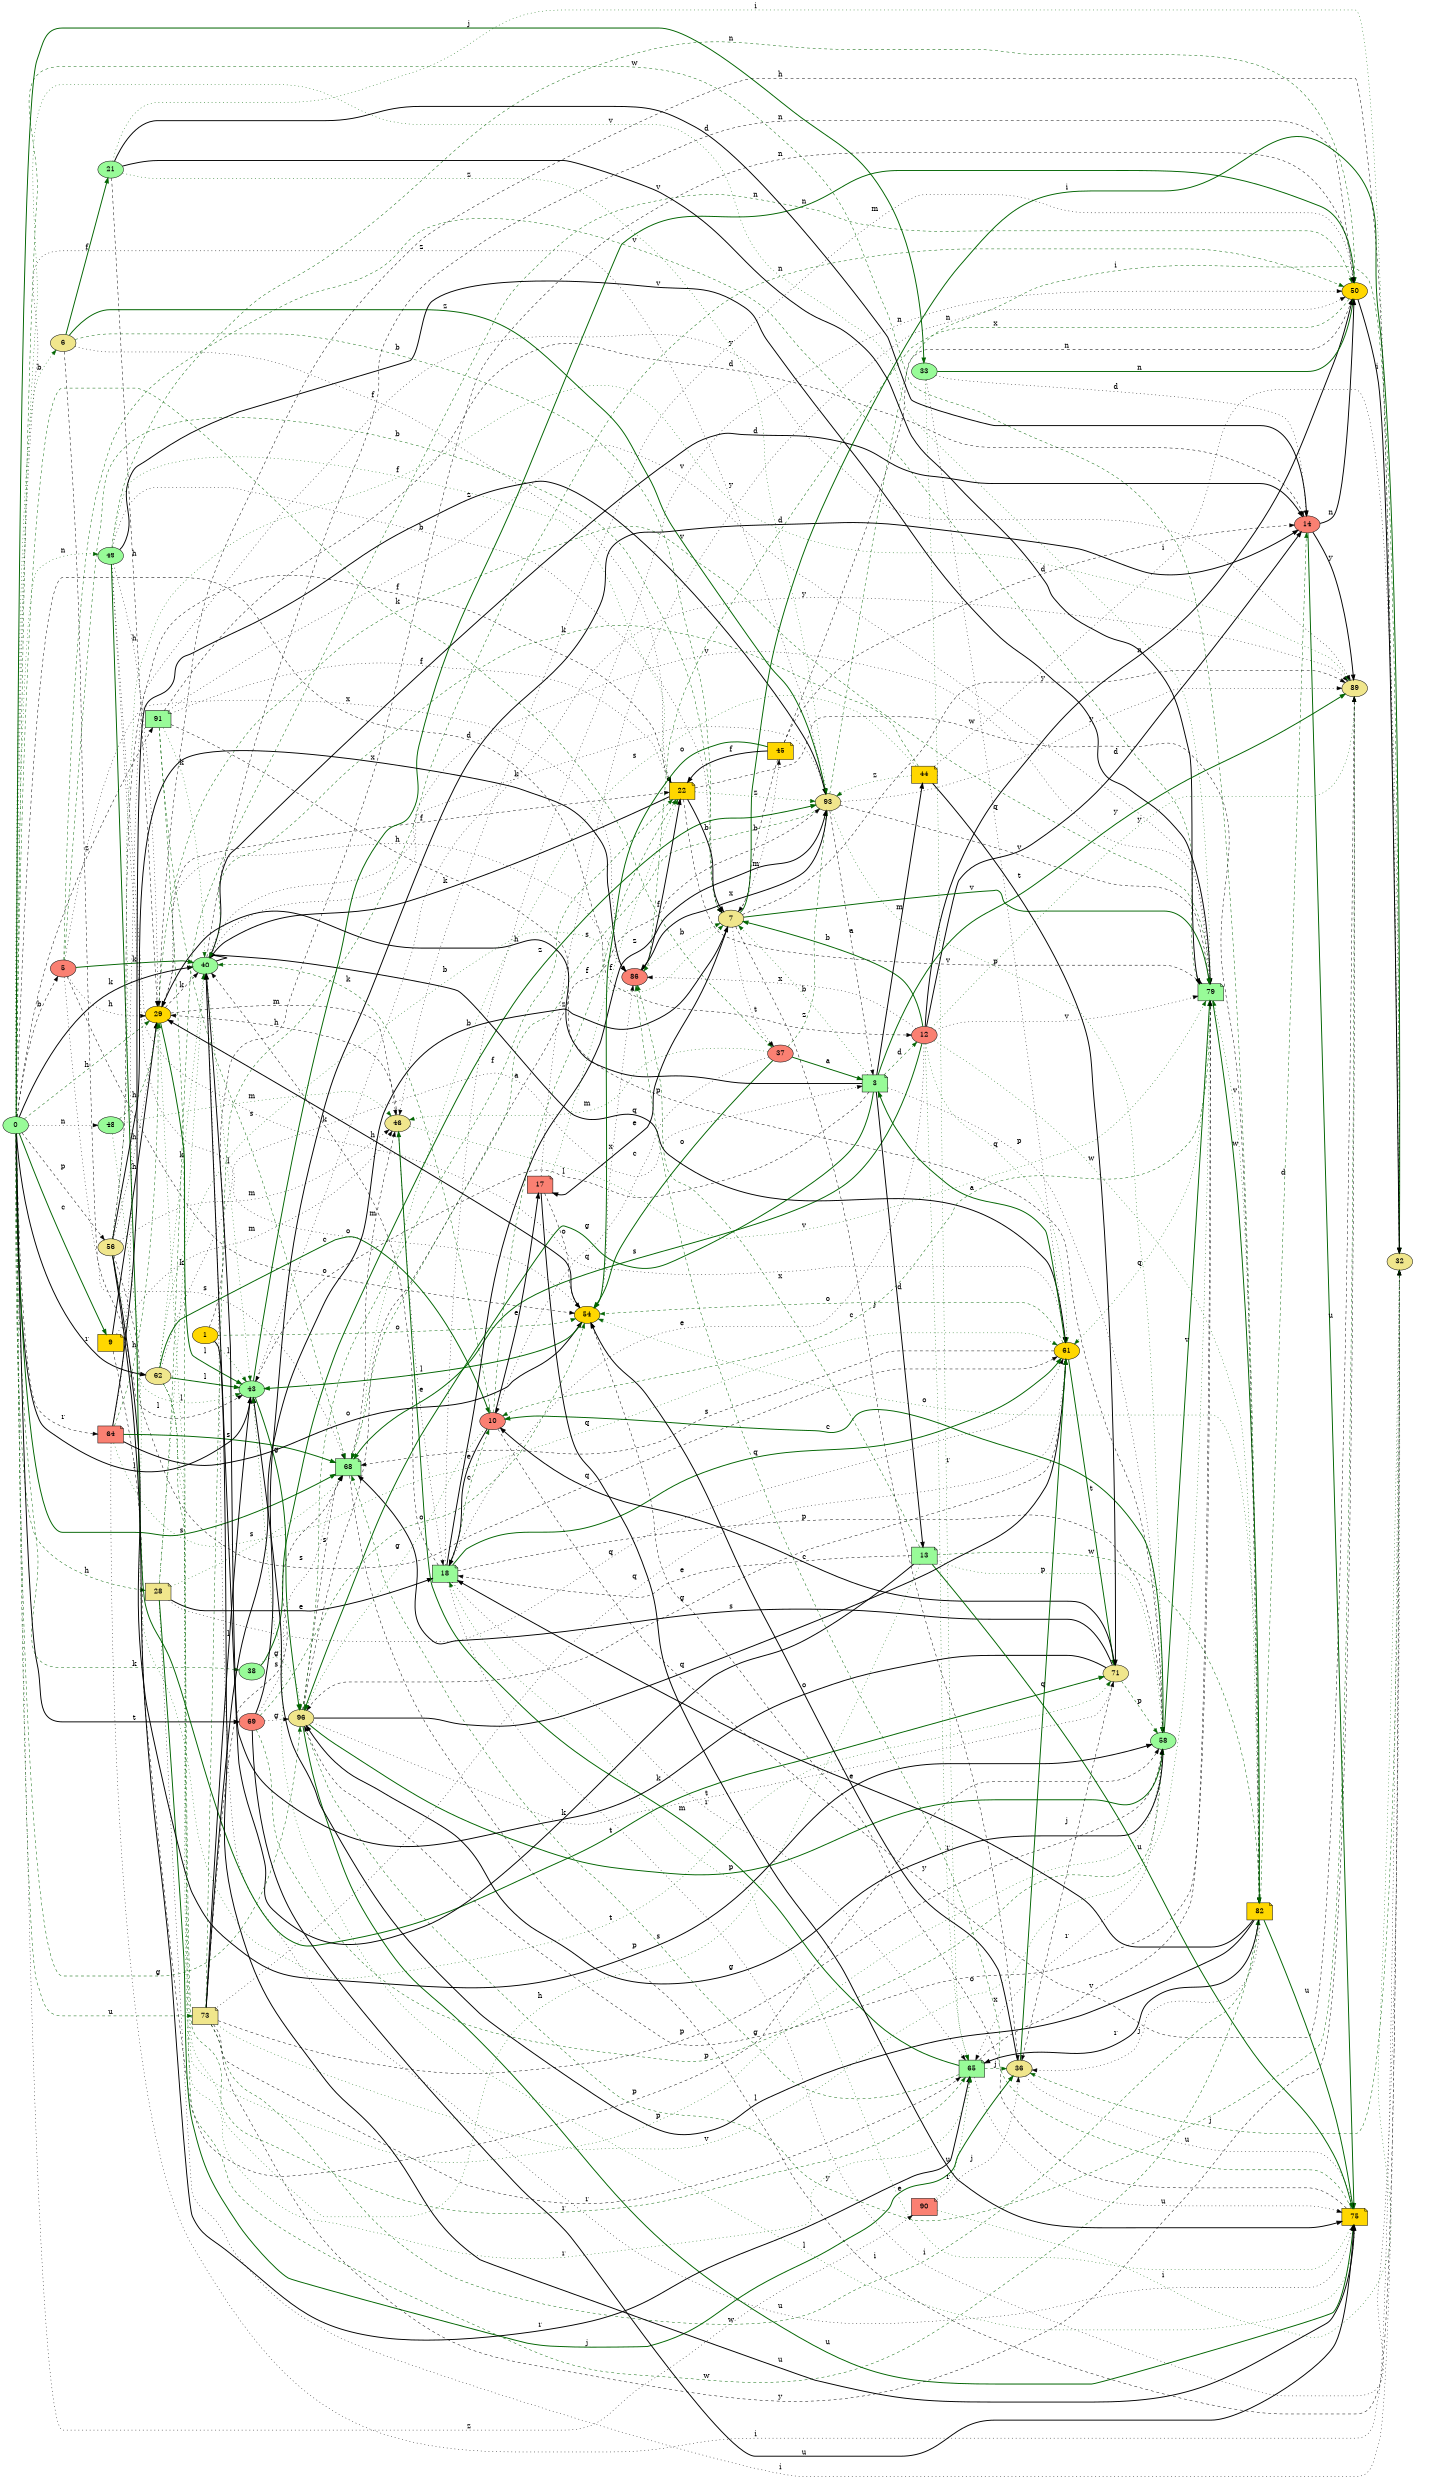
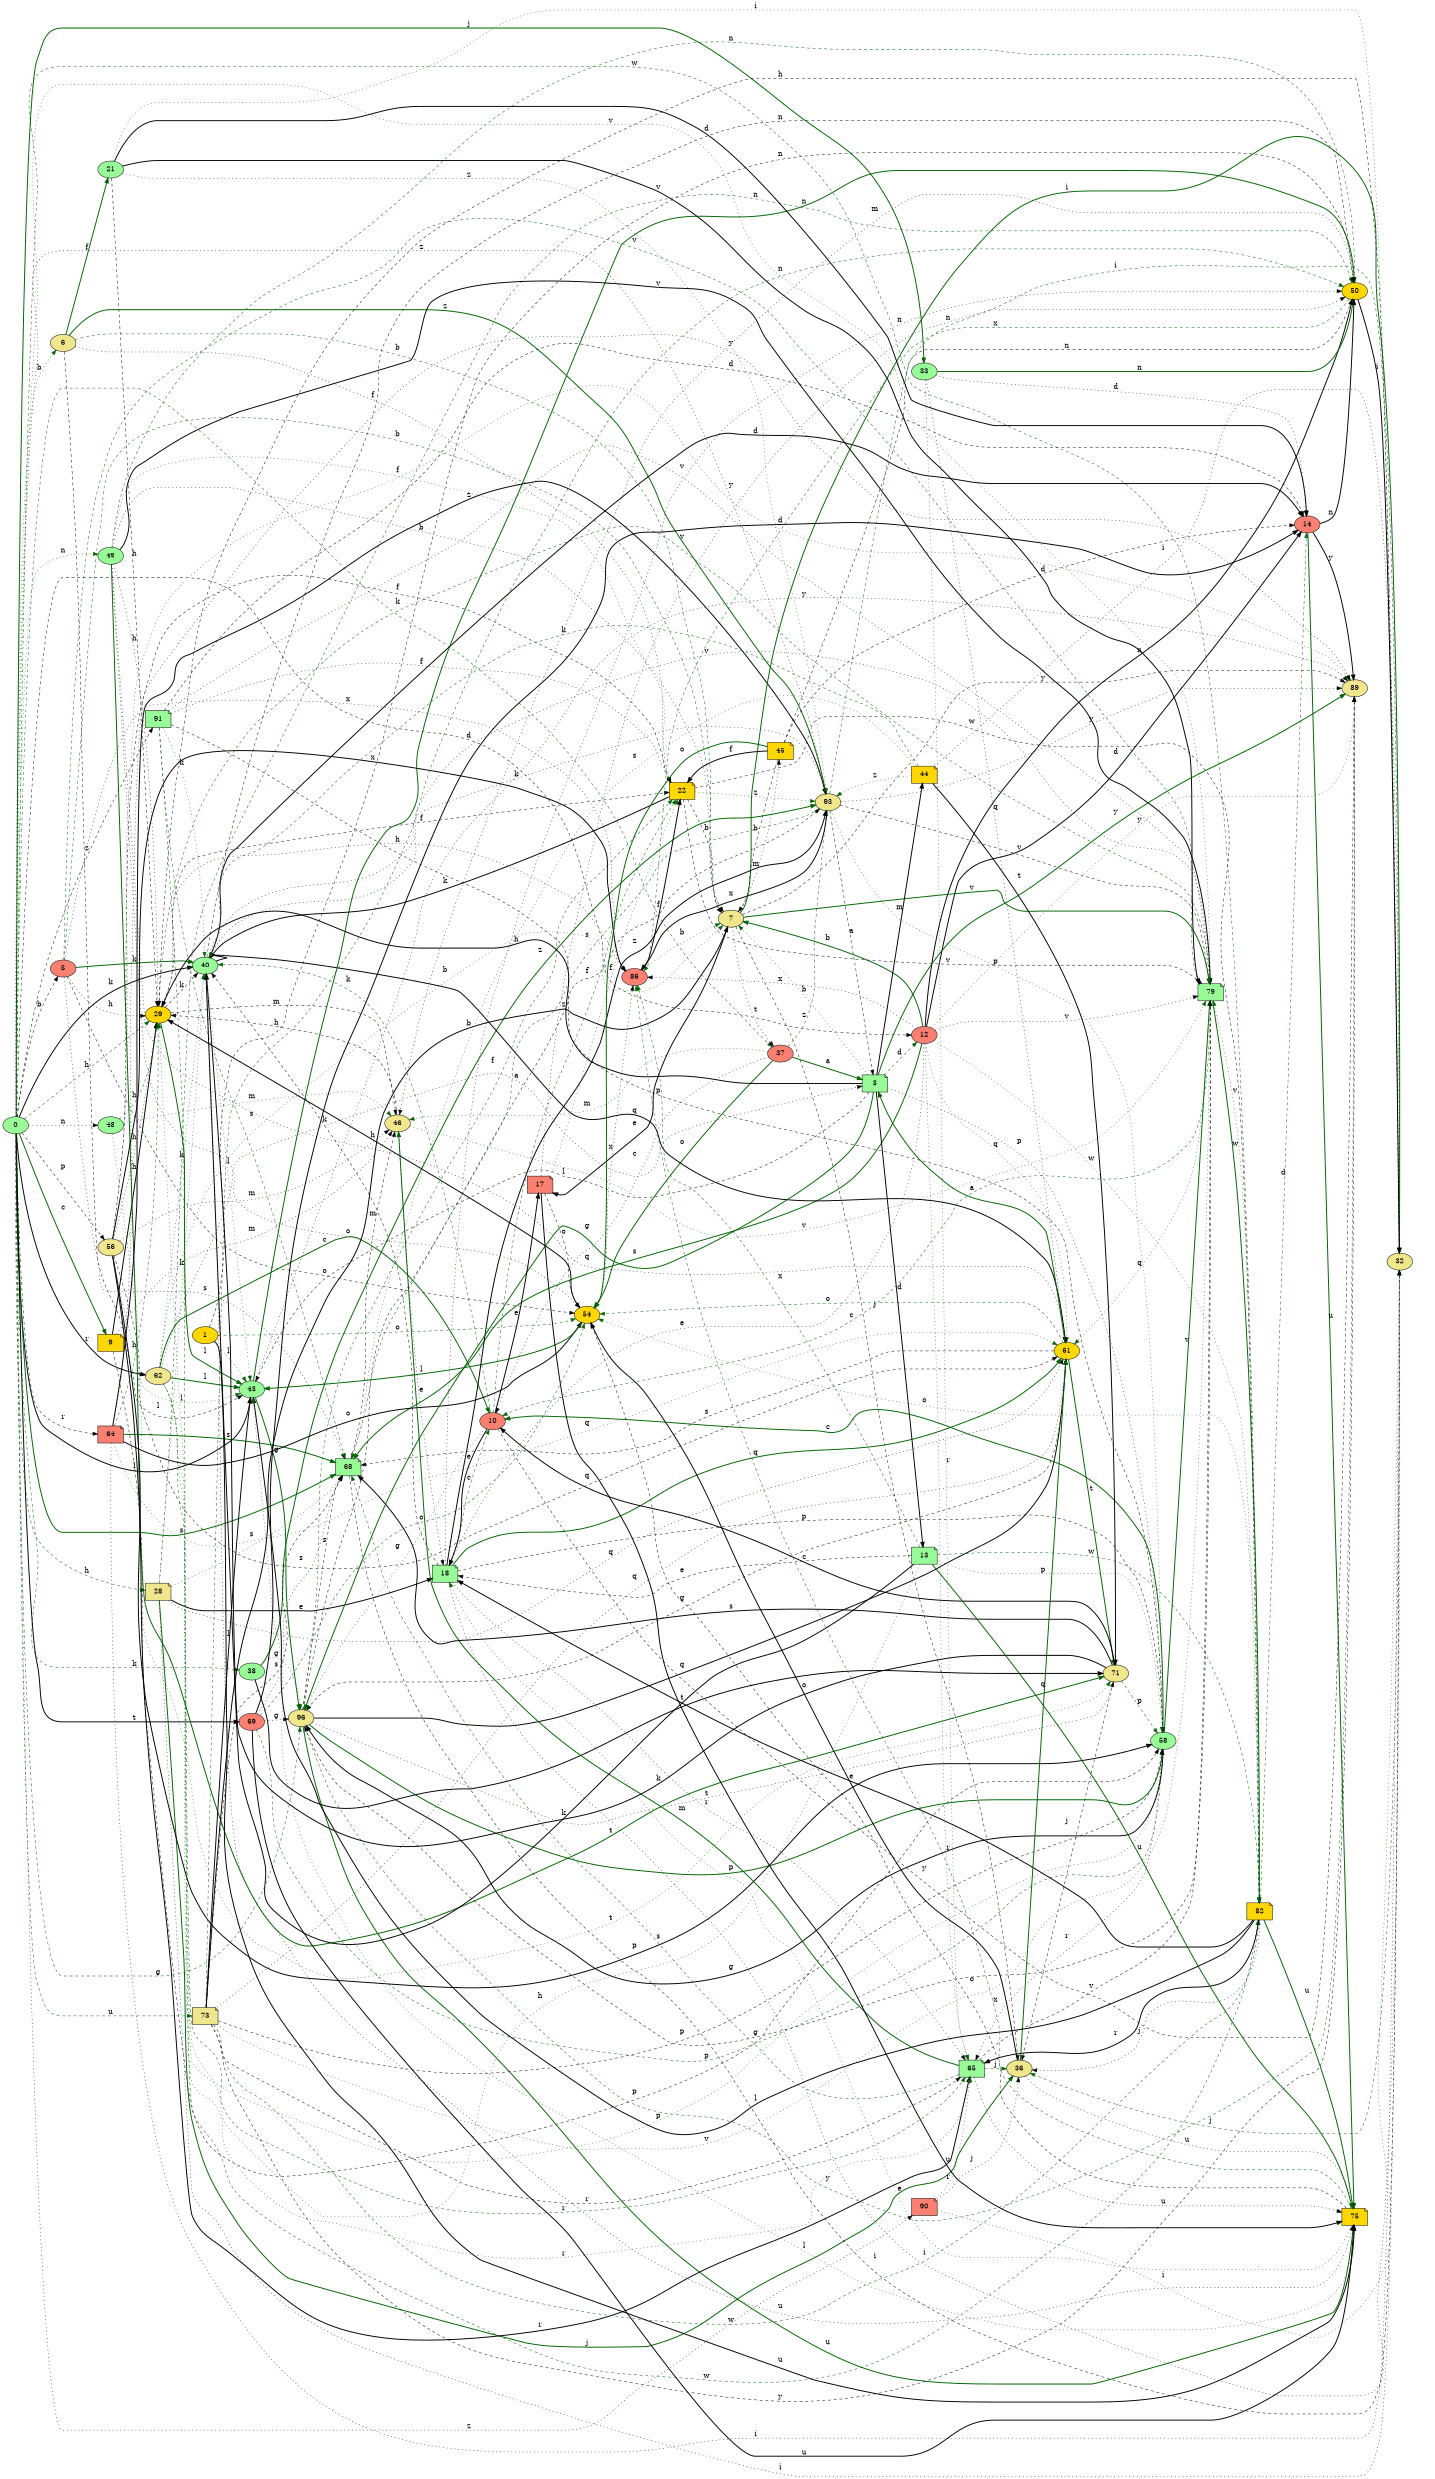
(706, 838) -> (706, 838)
none -> (631, 1730)
